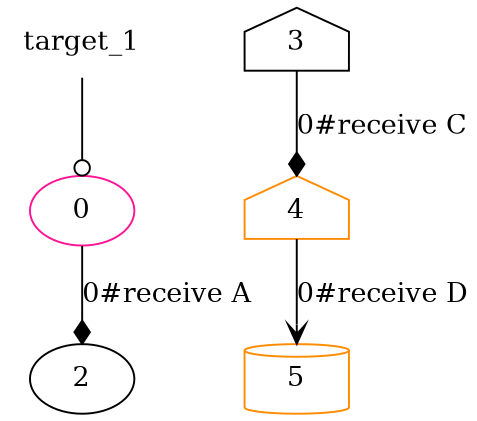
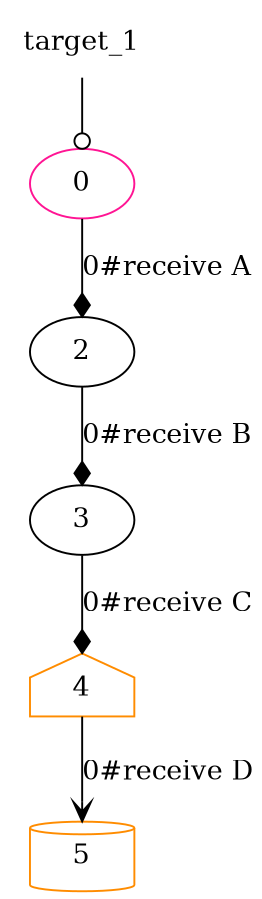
(297, 43) -> (82, 520)
none -> (82, 424)
